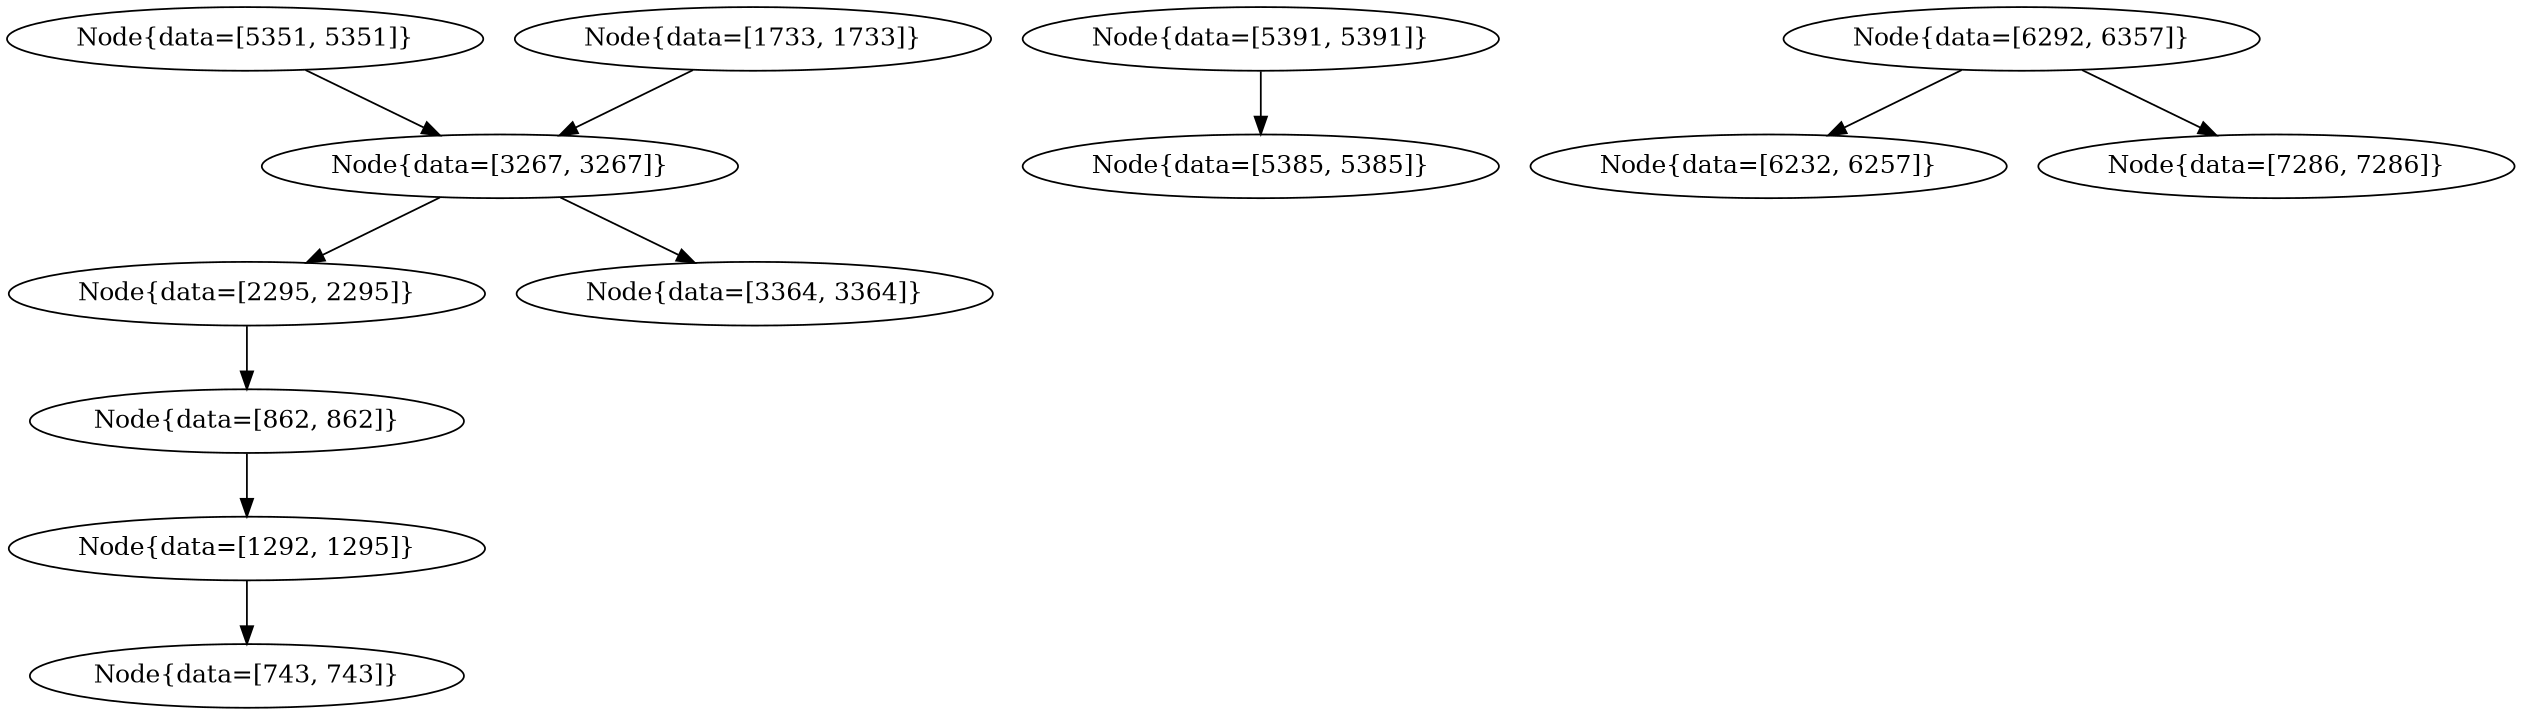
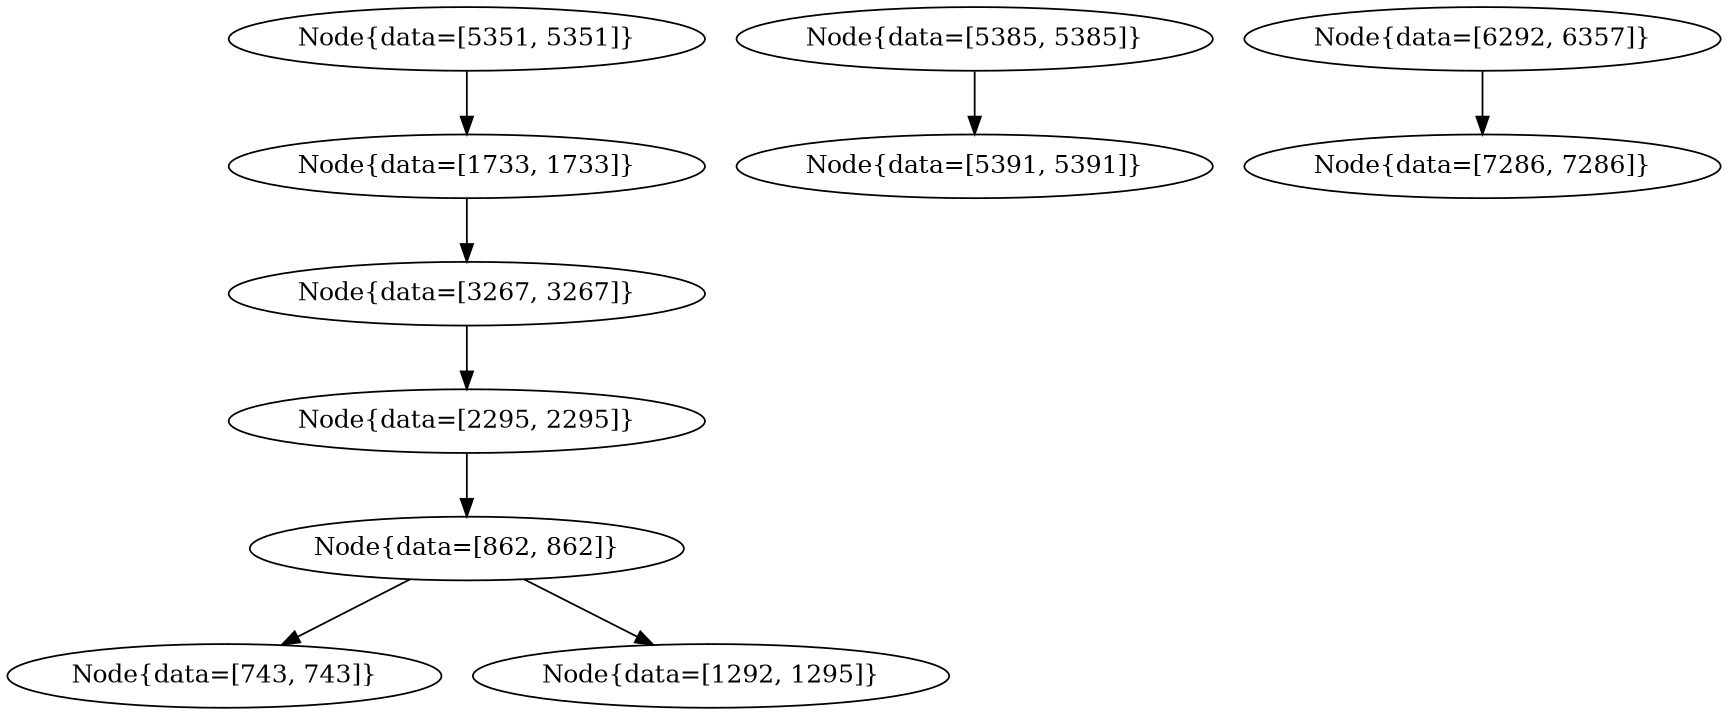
(1261, 94) -> (975, 94)
(365, 99) -> (467, 94)
(1769, 166) -> none
(755, 294) -> none
(247, 604) -> (354, 608)
